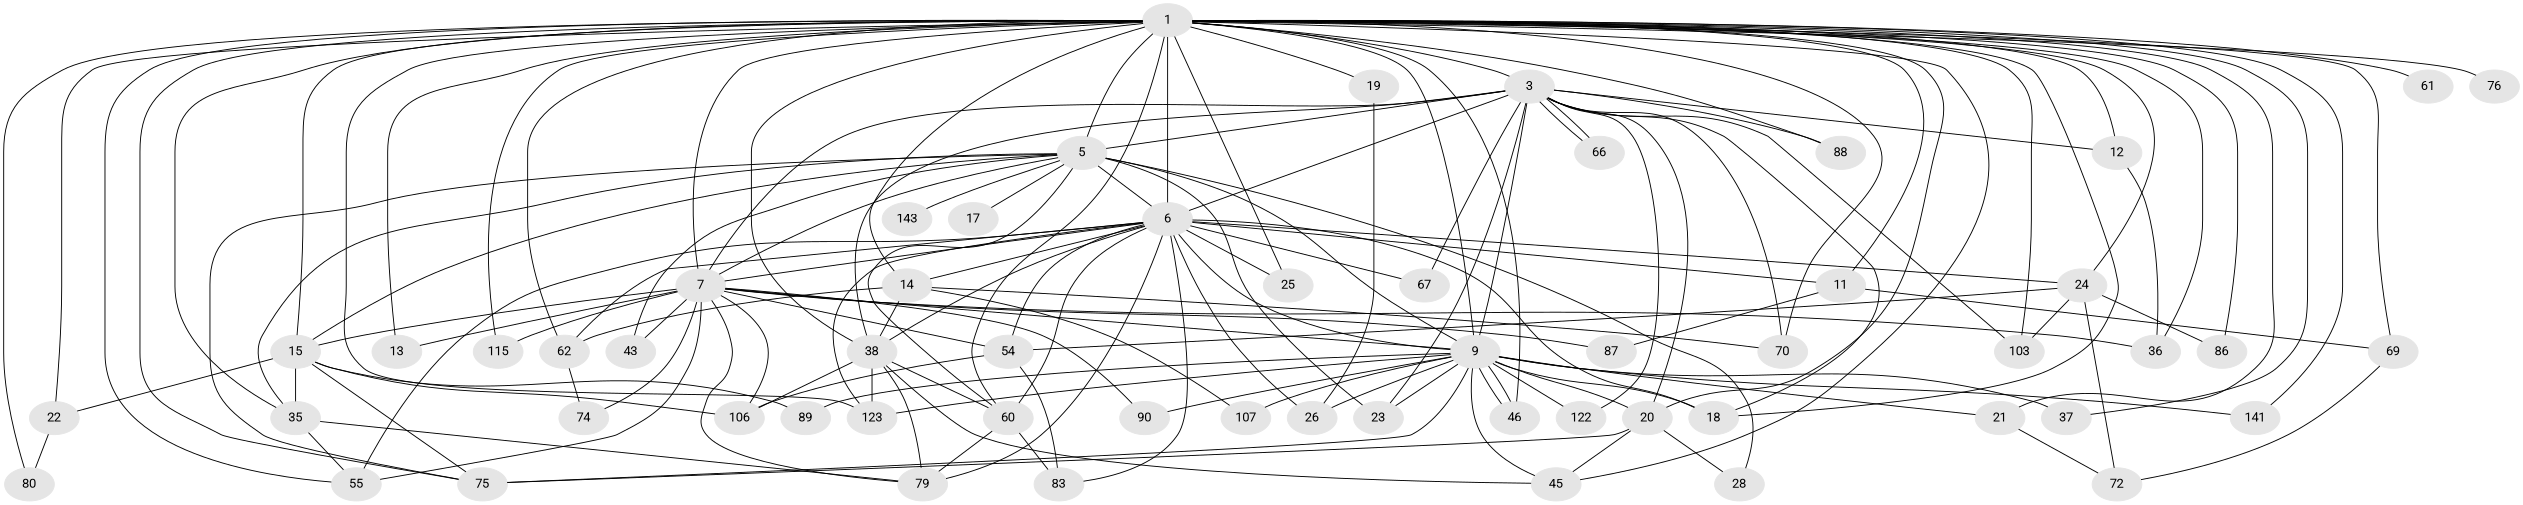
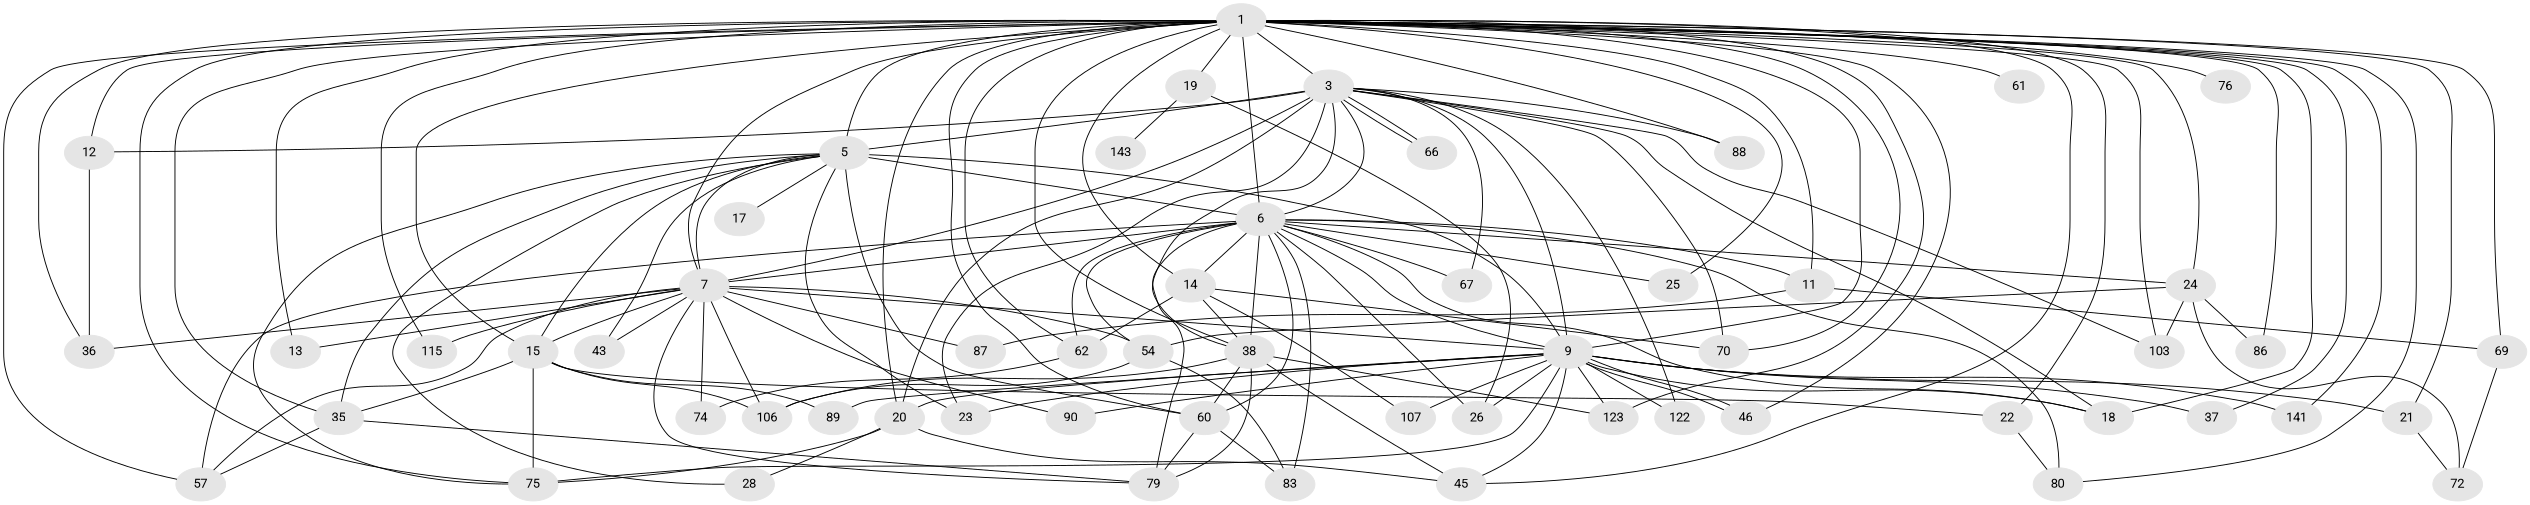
(993, 183) -> (1156, 120)
(931, 253) -> (1691, 265)
(356, 484) -> (201, 484)
